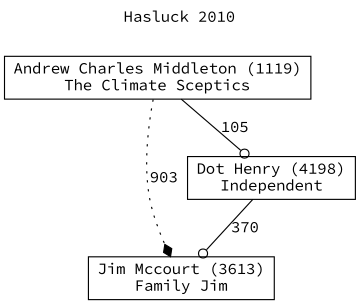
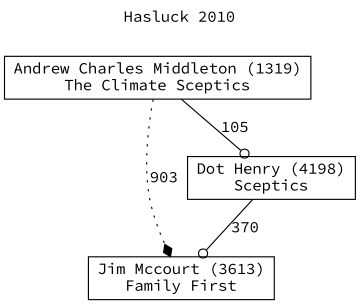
(158, 78) -> (158, 78)
(271, 178) -> (271, 178)
(181, 278) -> (181, 278)
